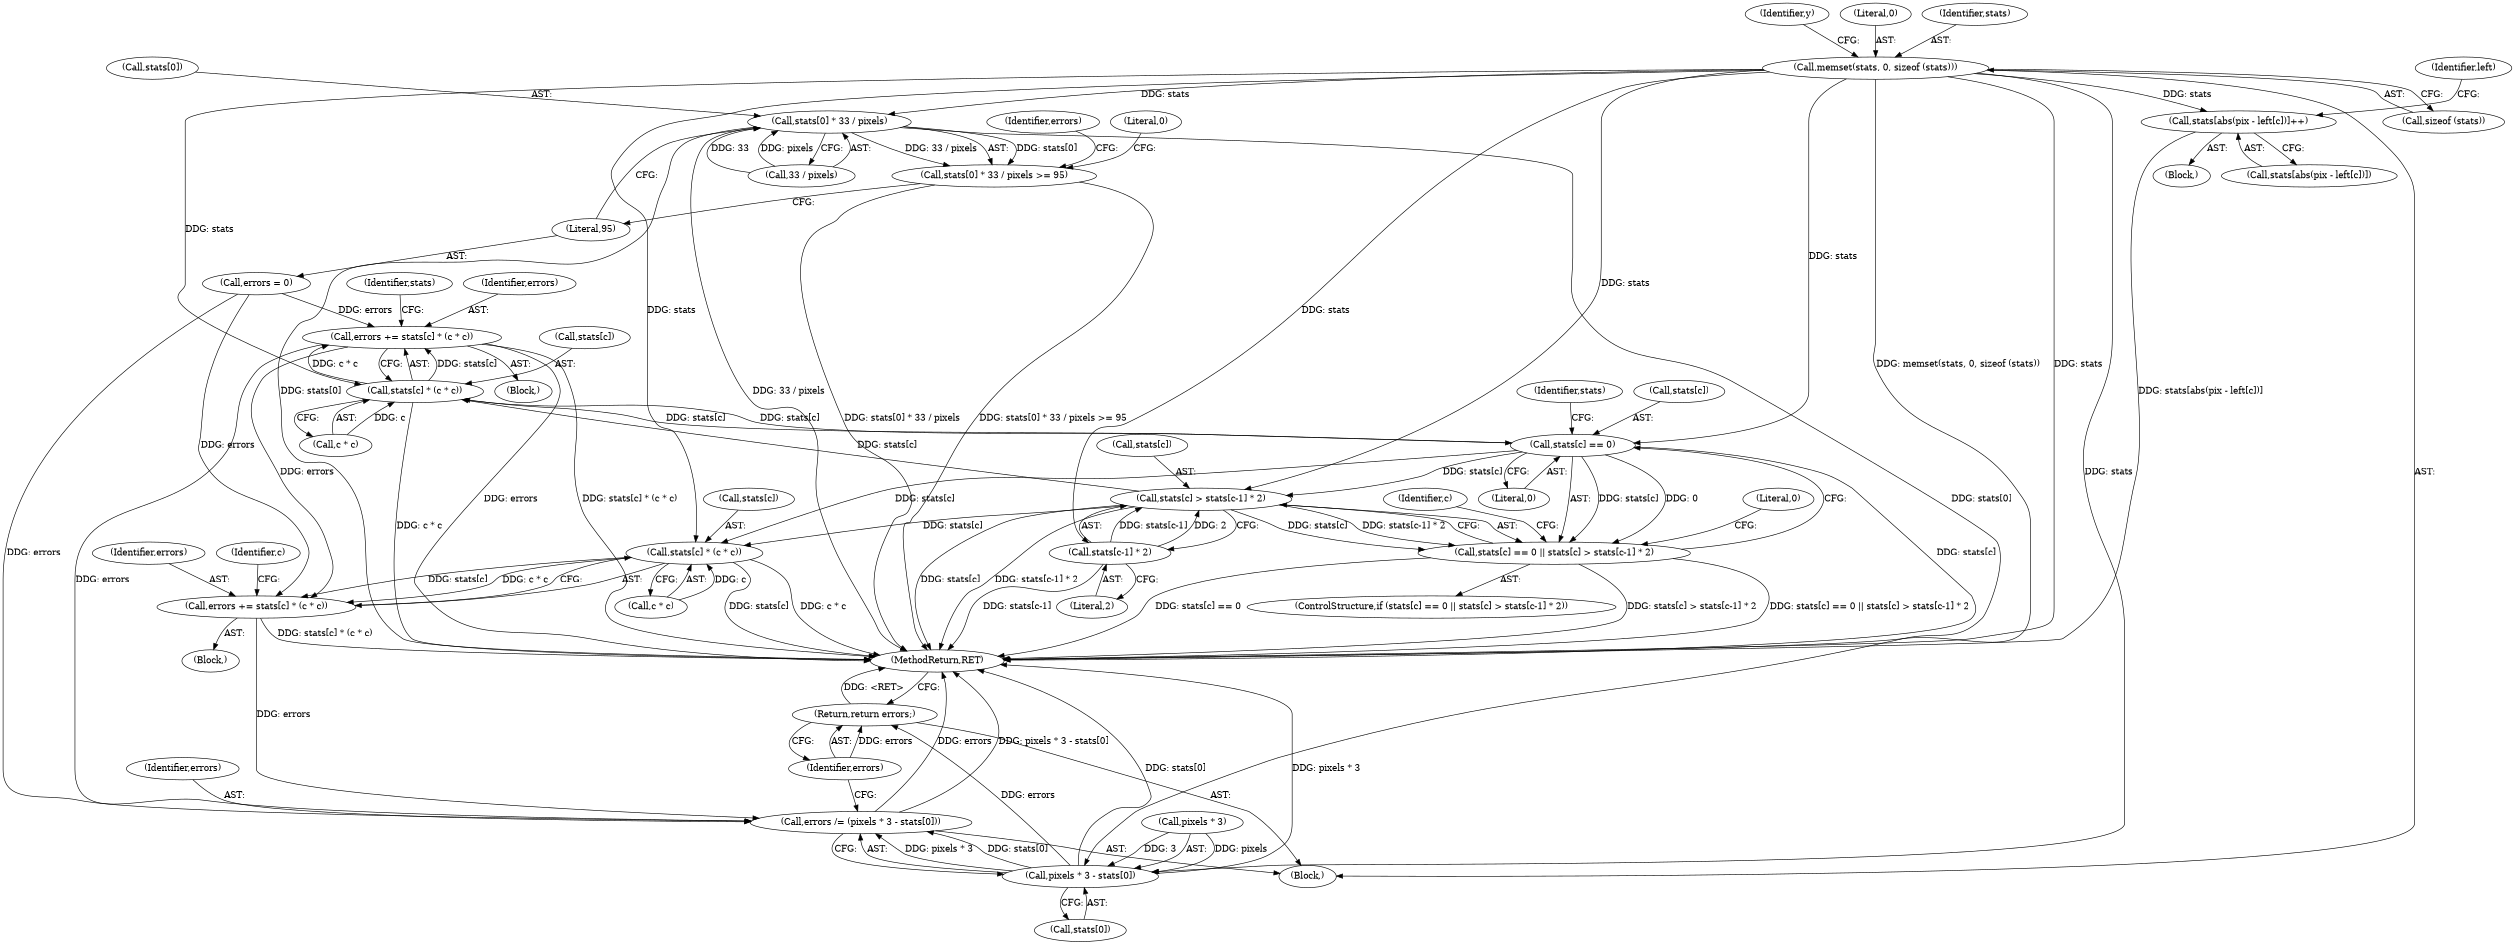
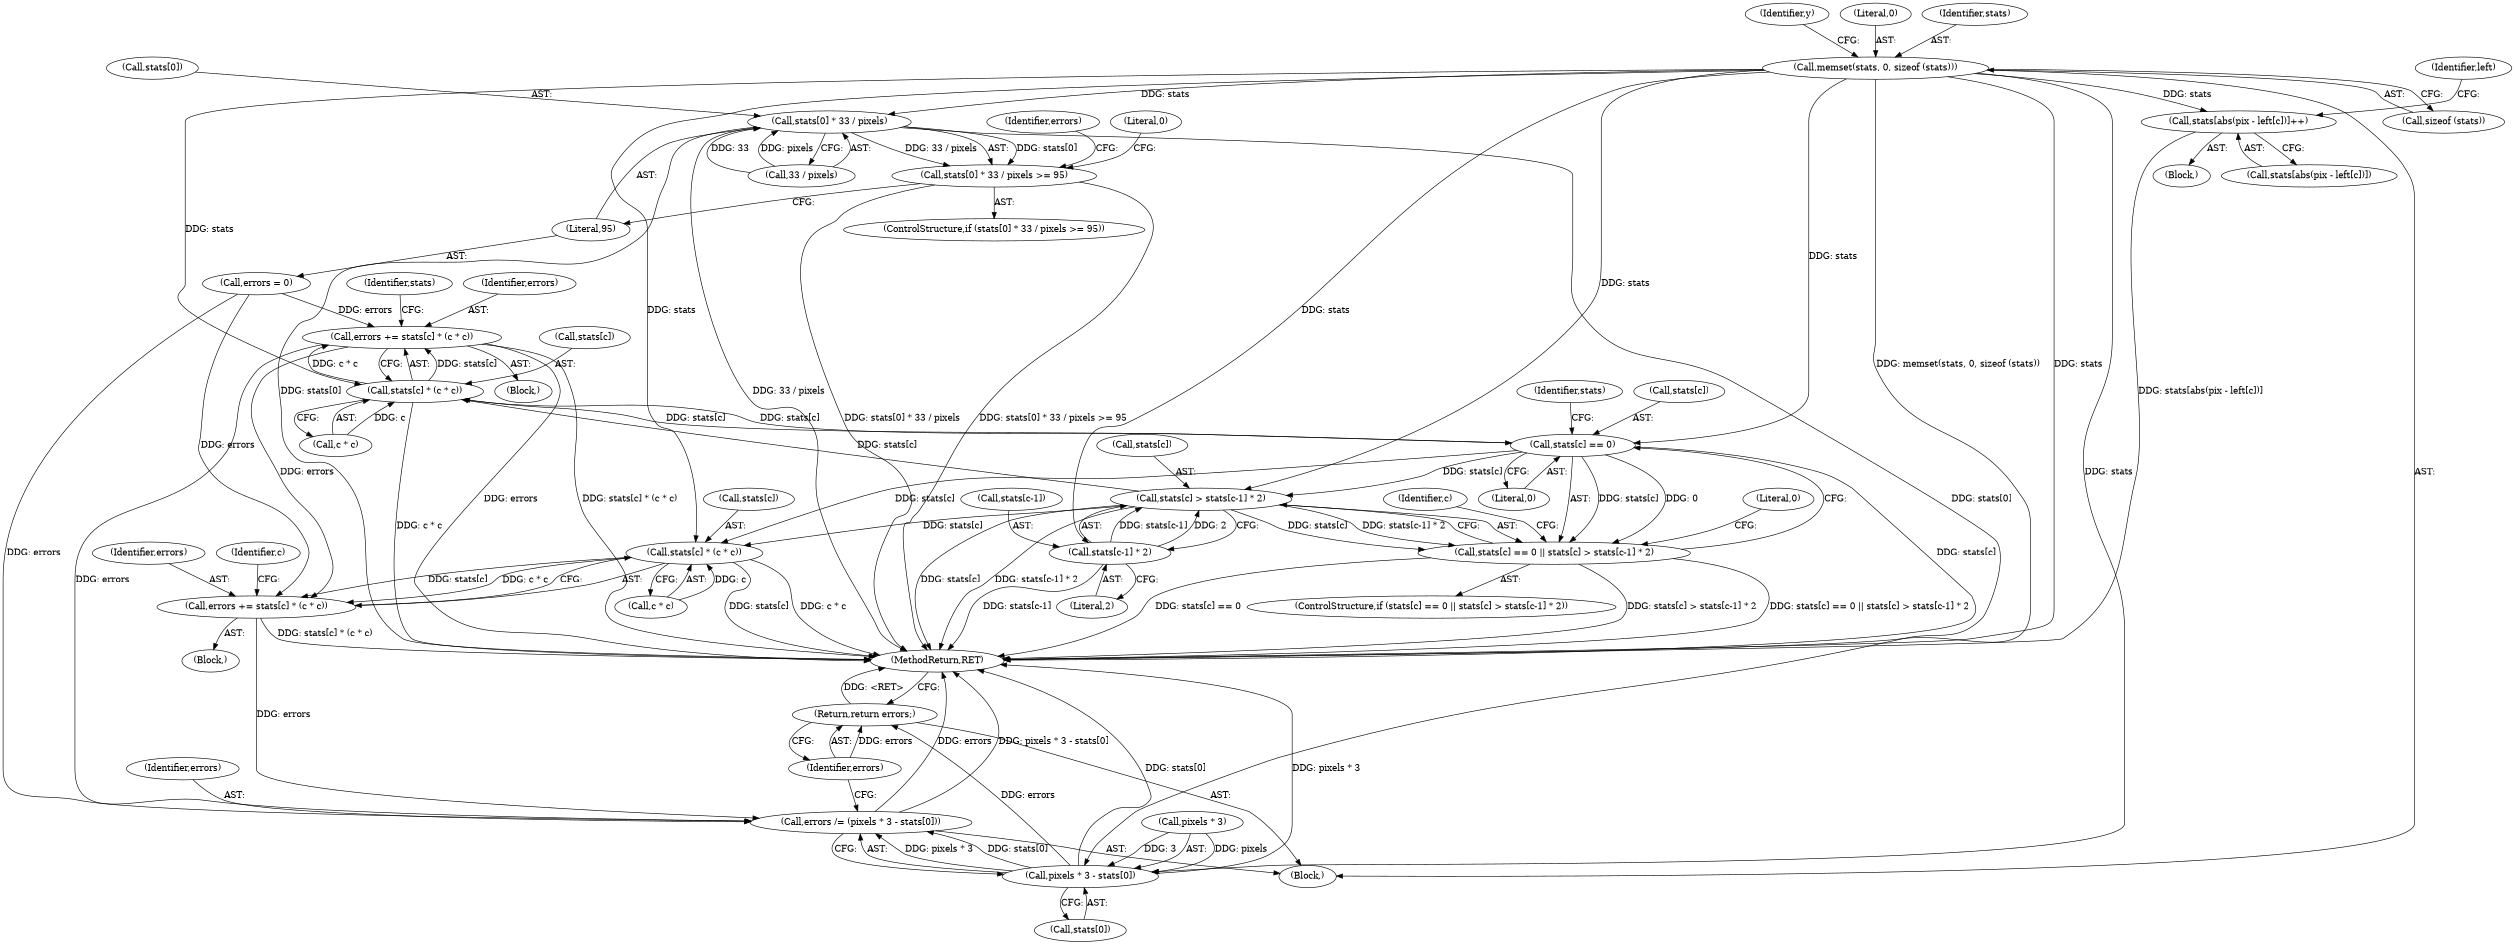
(648, 176) -> (648, 176)
none -> (994, 230)
none -> (1012, 499)
